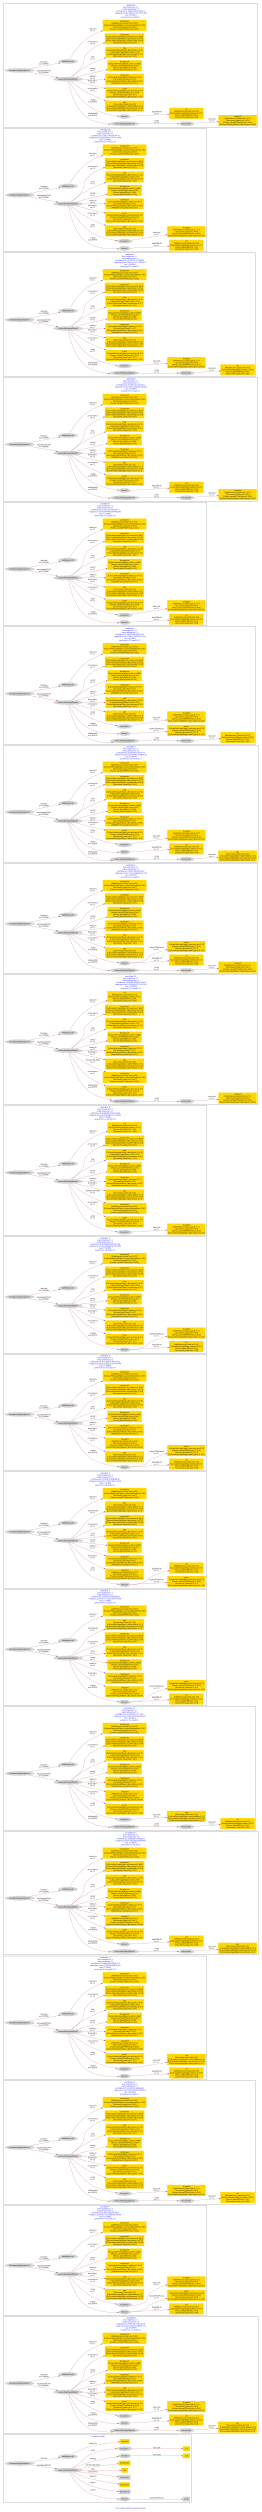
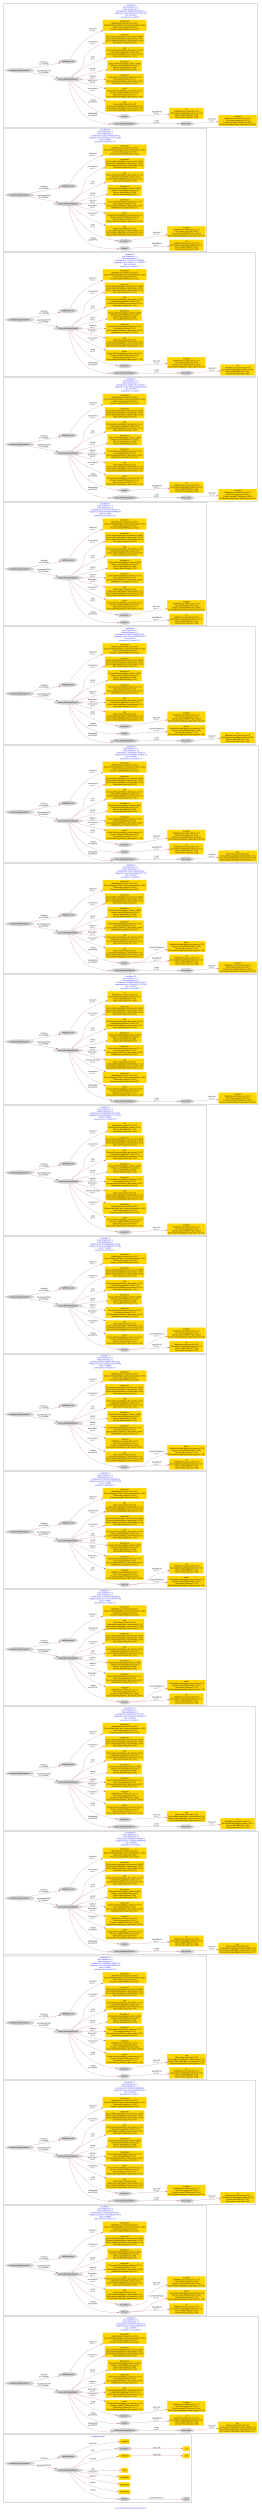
(125, 2456) -> (125, 2456)
(125, 2463) -> none
(125, 2477) -> (125, 2477)
(125, 2492) -> (125, 2492)
